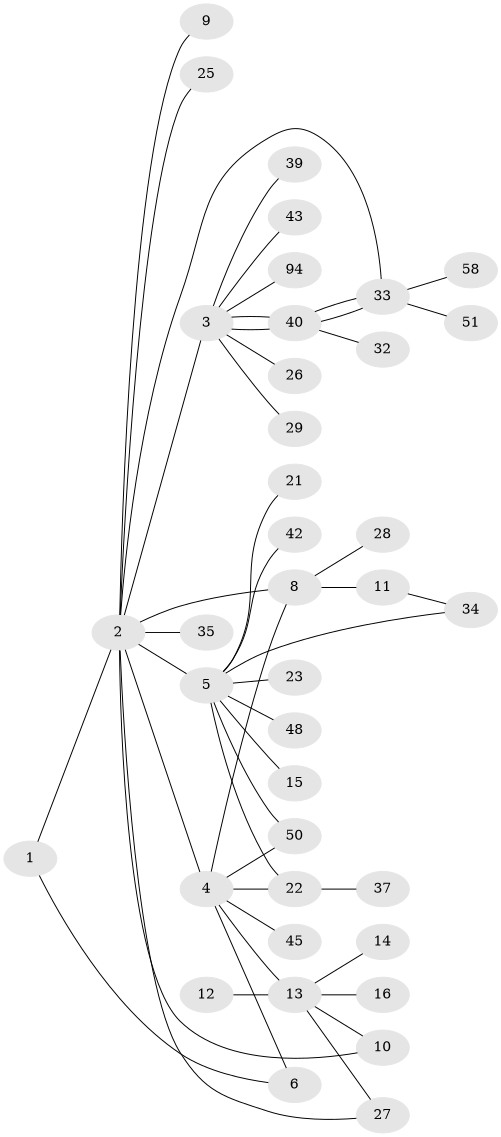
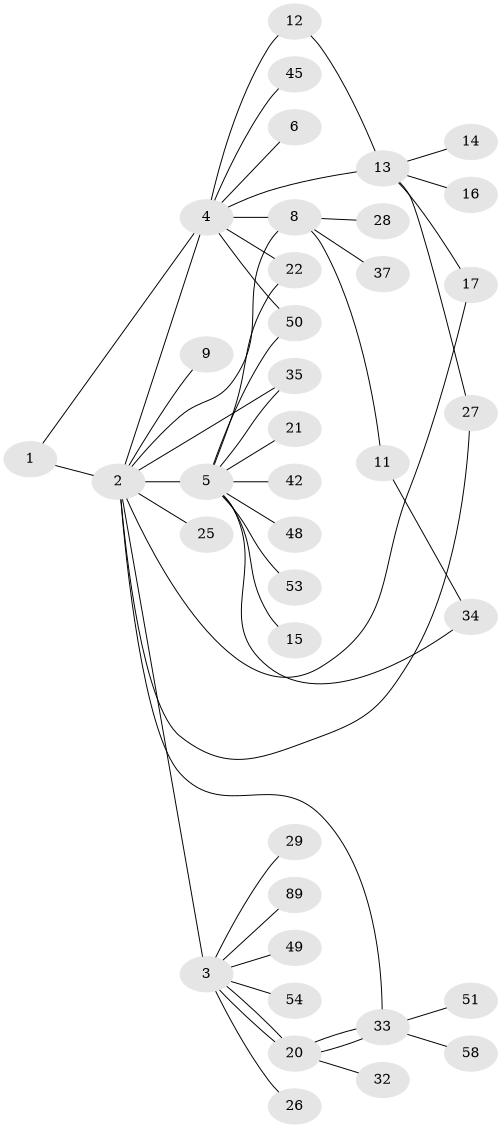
none -> (237, 114)
(295, 164) -> (295, 895)
(295, 217) -> (295, 948)
(295, 270) -> (295, 1001)
(295, 323) -> (295, 1054)
none -> (249, 428)
(295, 678) -> (295, 588)
(339, 889) -> (339, 246)
(129, 1009) -> (118, 338)
(383, 1048) -> (471, 285)
